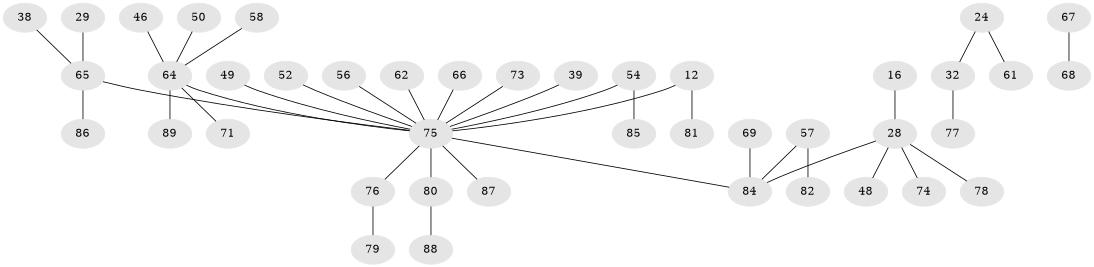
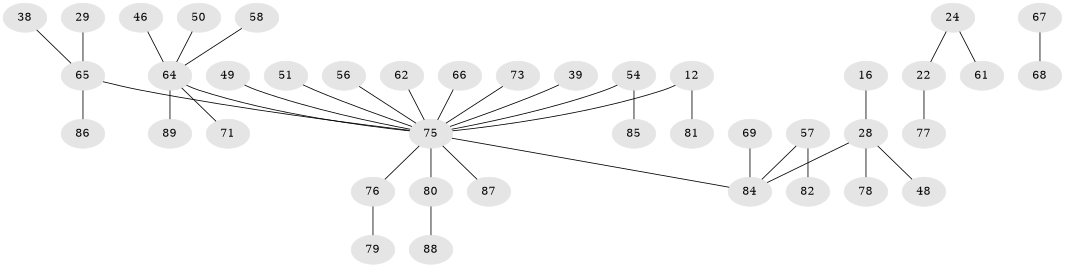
(286, 76) -> (286, 76)
(953, 76) -> (924, 76)
(924, 192) -> none
